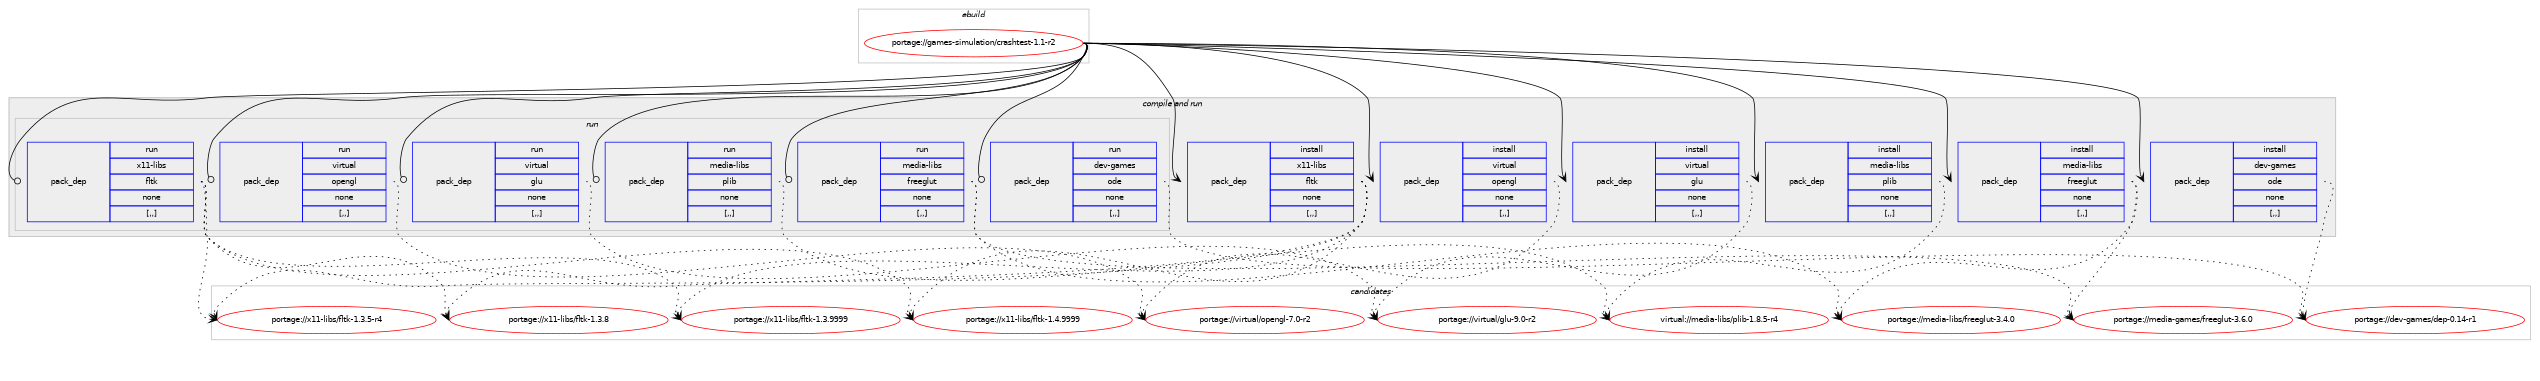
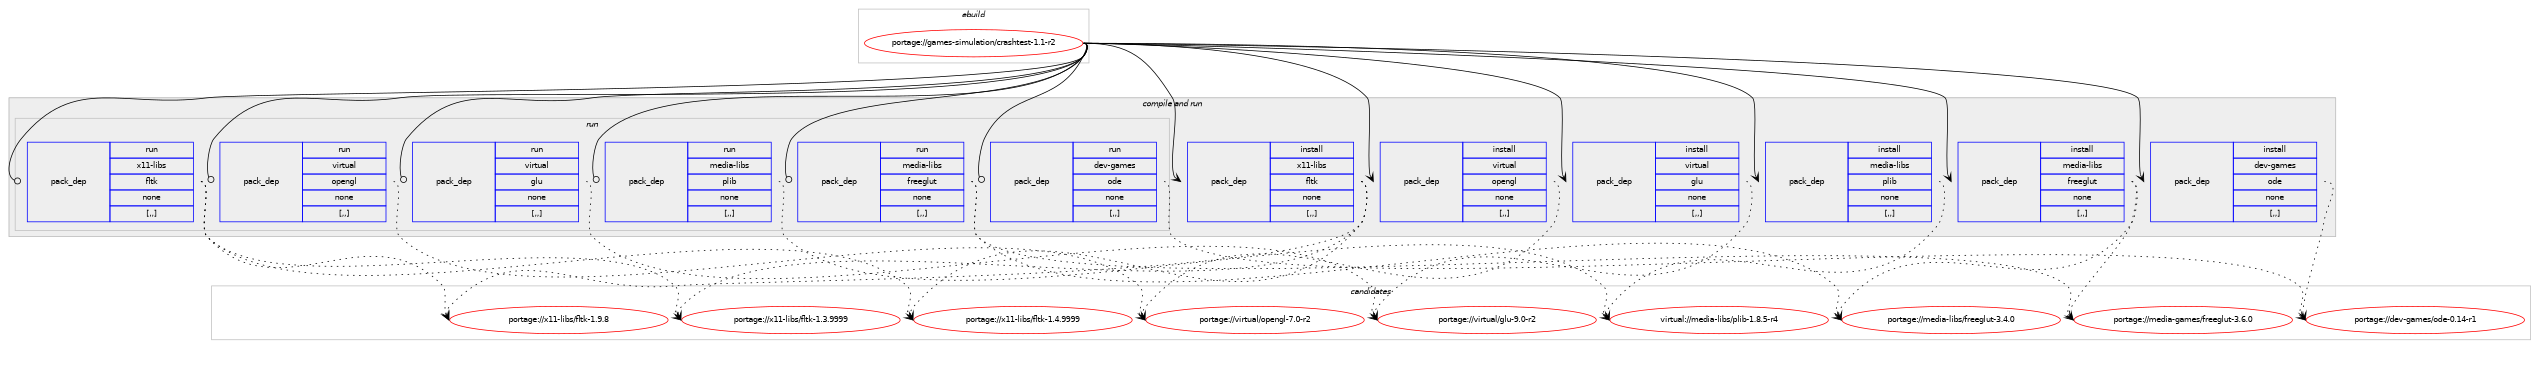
(327, 320) -> none
(559, 320) -> (559, 320)
(2415, 320) -> (2415, 320)
